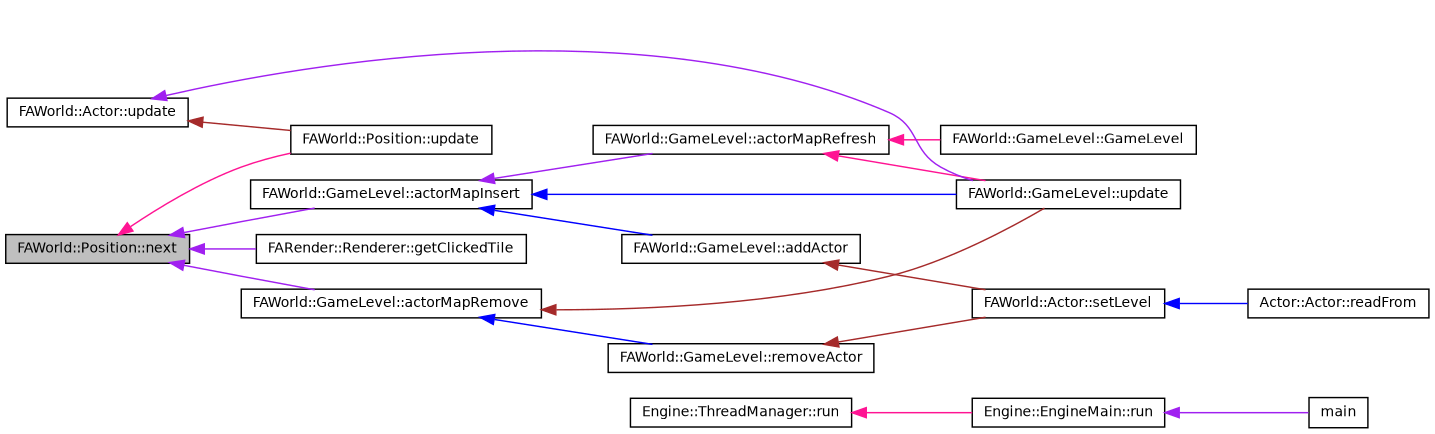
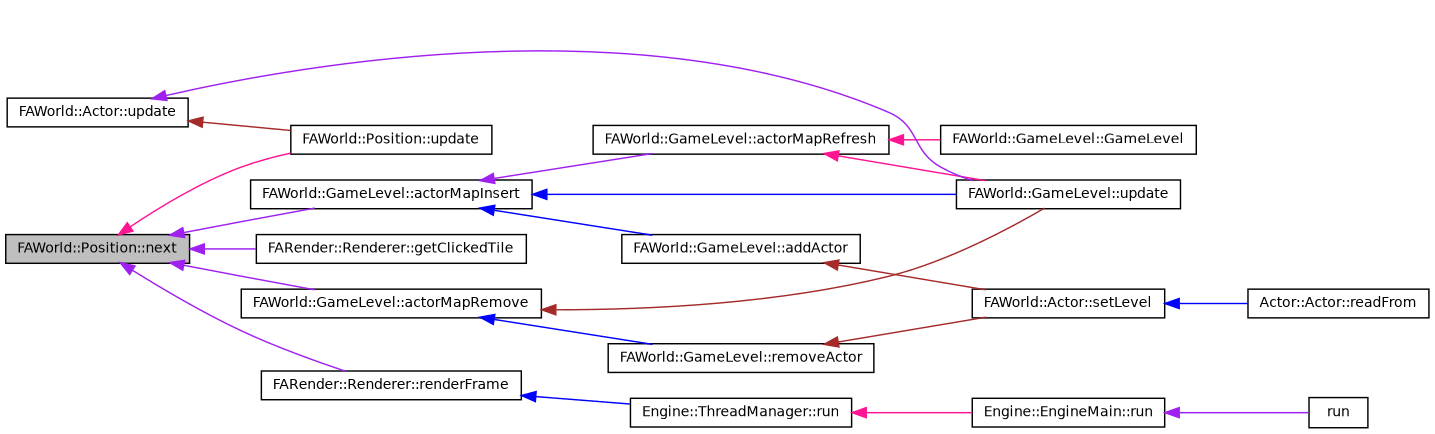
none -> (391, 385)
(1338, 413) -> (1338, 413)
